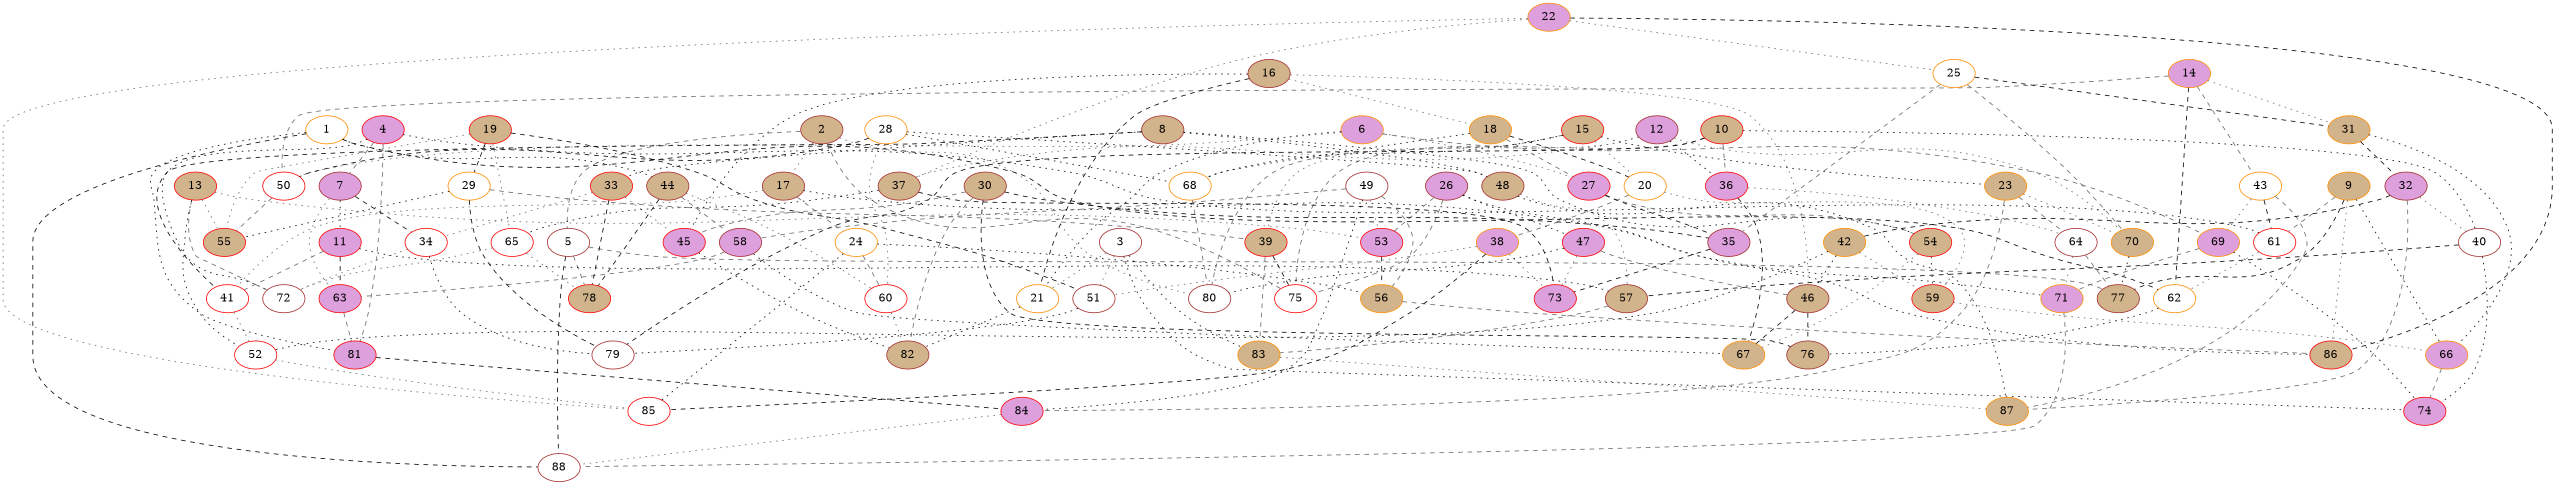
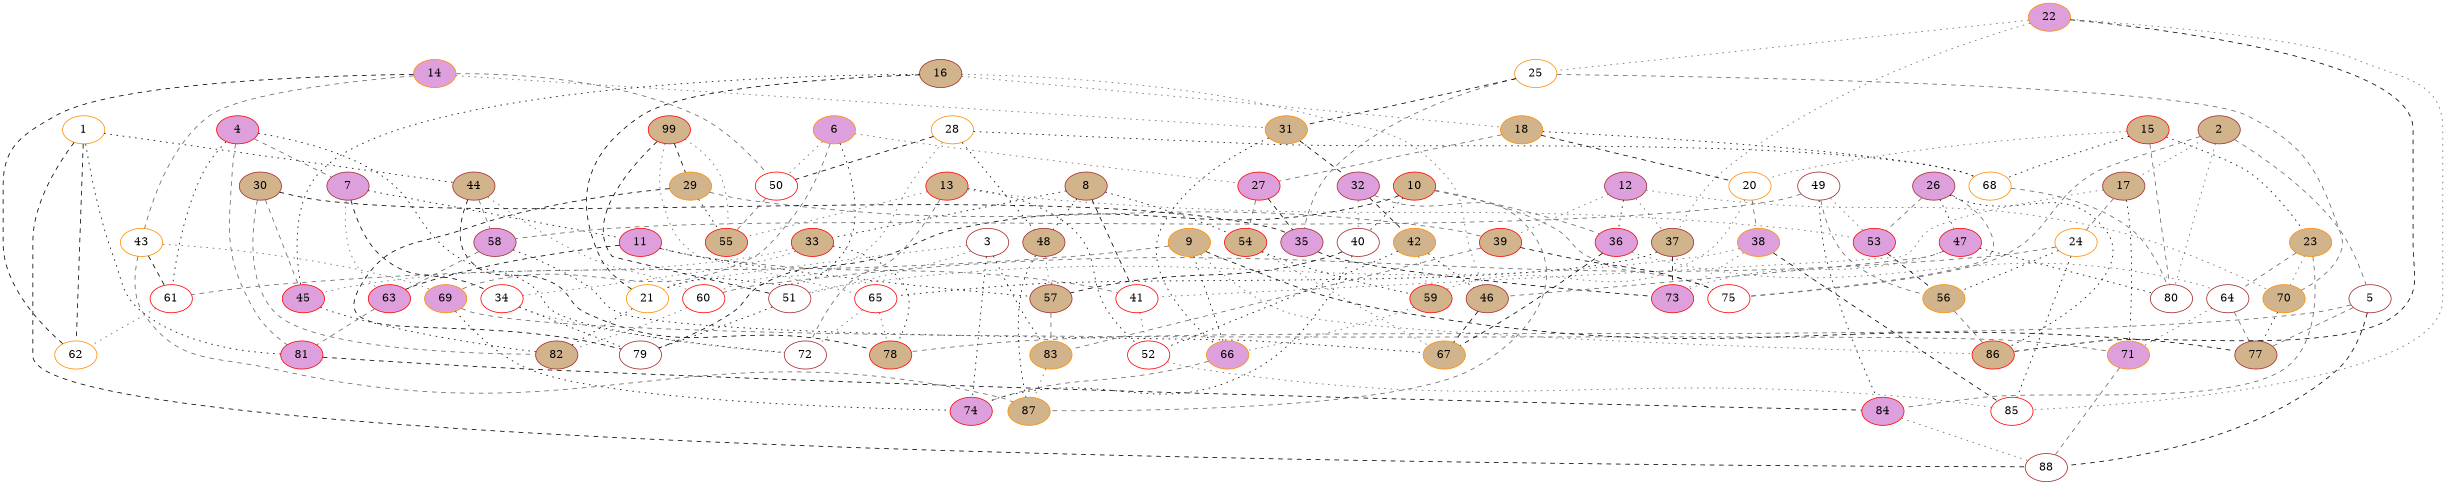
(490, 130) -> (669, 130)
(469, 186) -> (690, 186)
(601, 242) -> (909, 301)
(1808, 355) -> none
